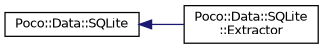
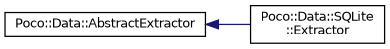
(72, 24) -> (105, 24)
